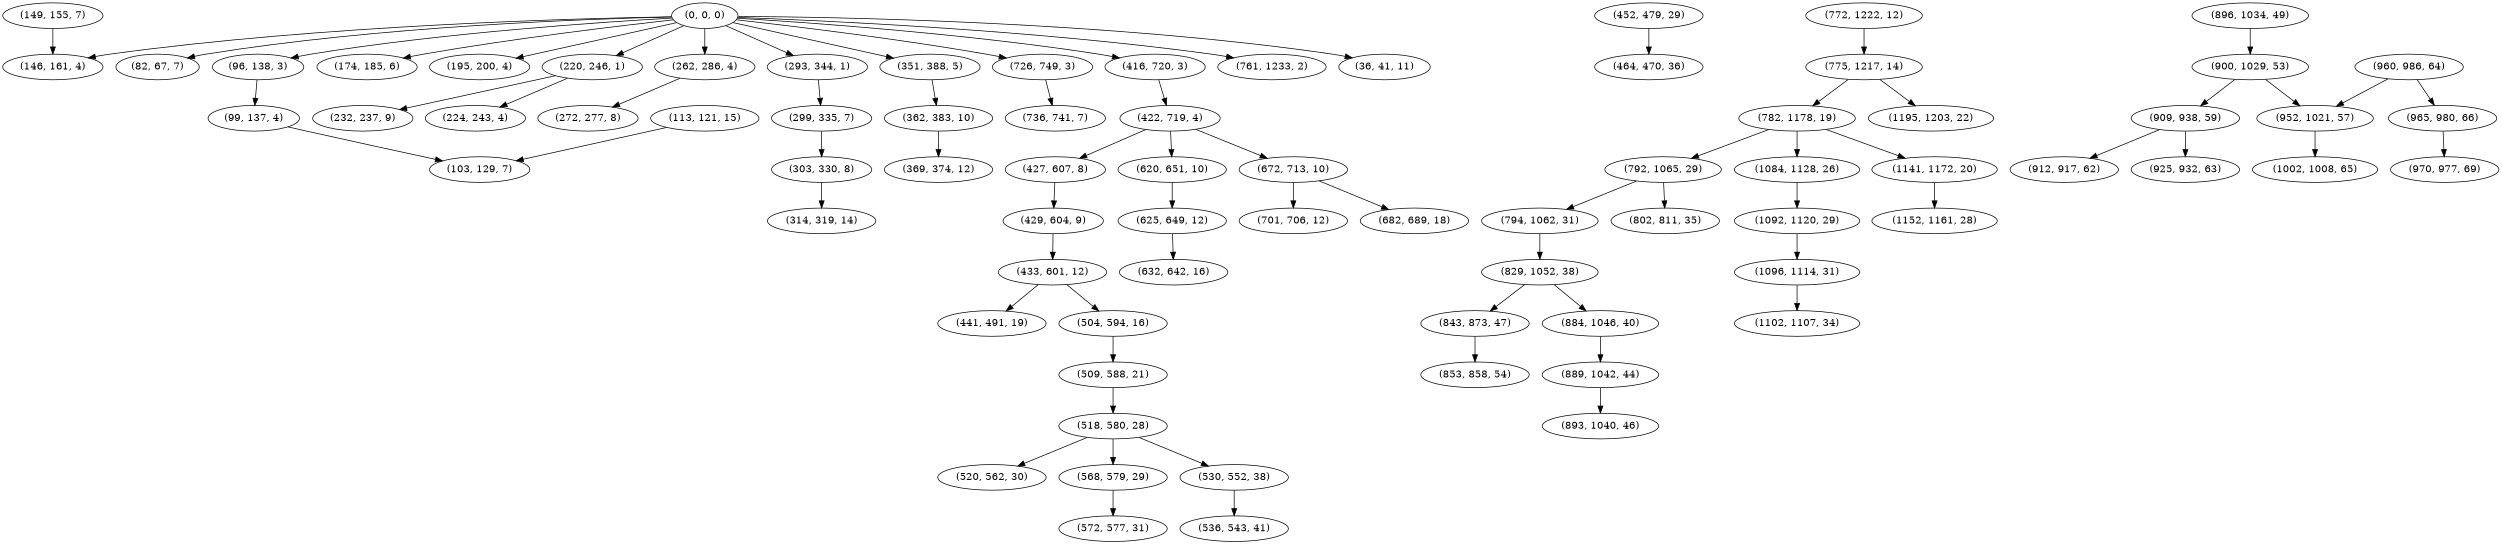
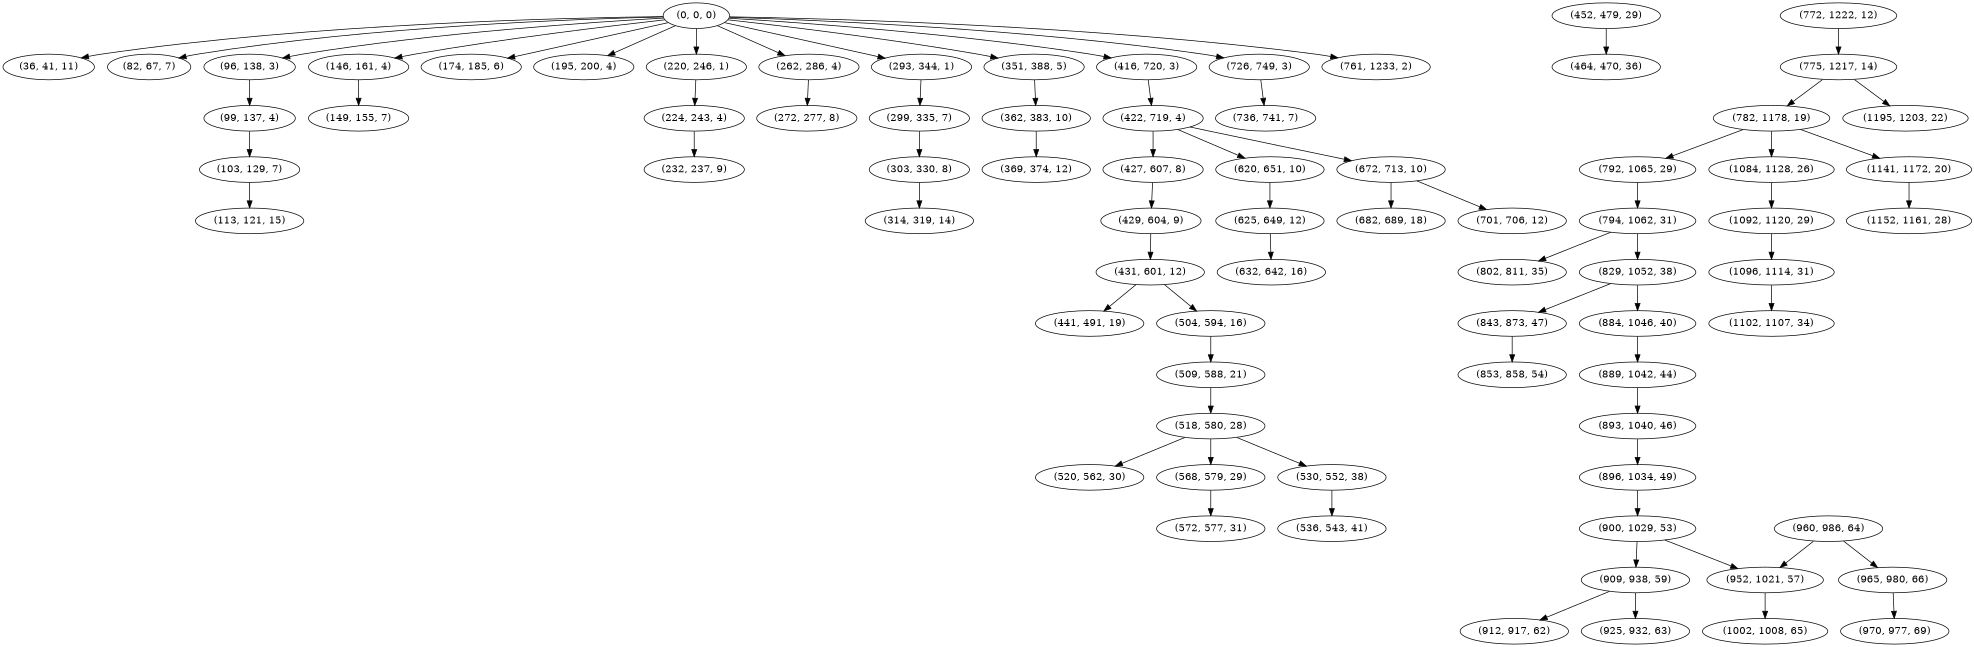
(53, 38) -> (359, 89)
(481, 92) -> (694, 140)
(595, 143) -> (250, 192)
(1664, 192) -> (1578, 245)
(1053, 272) -> (1150, 272)
none -> (1638, 448)
